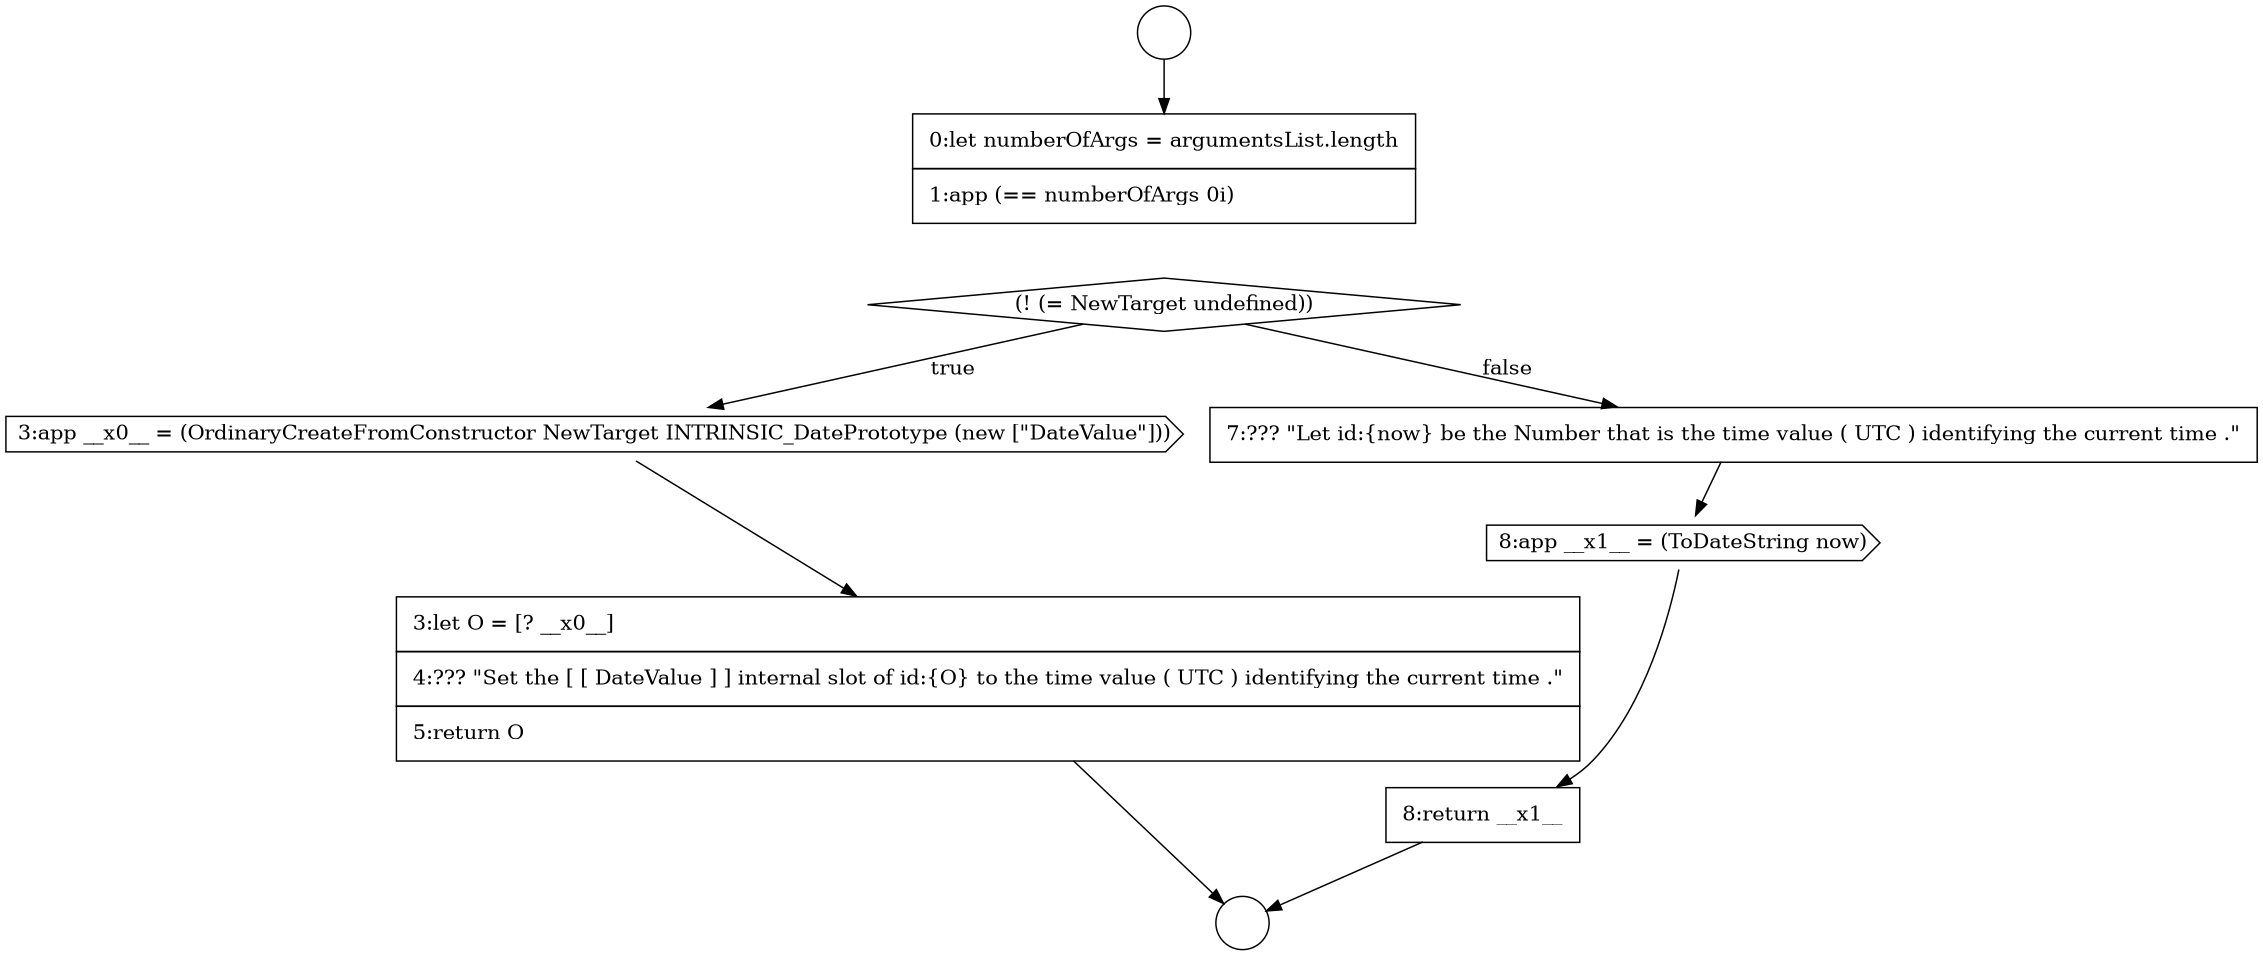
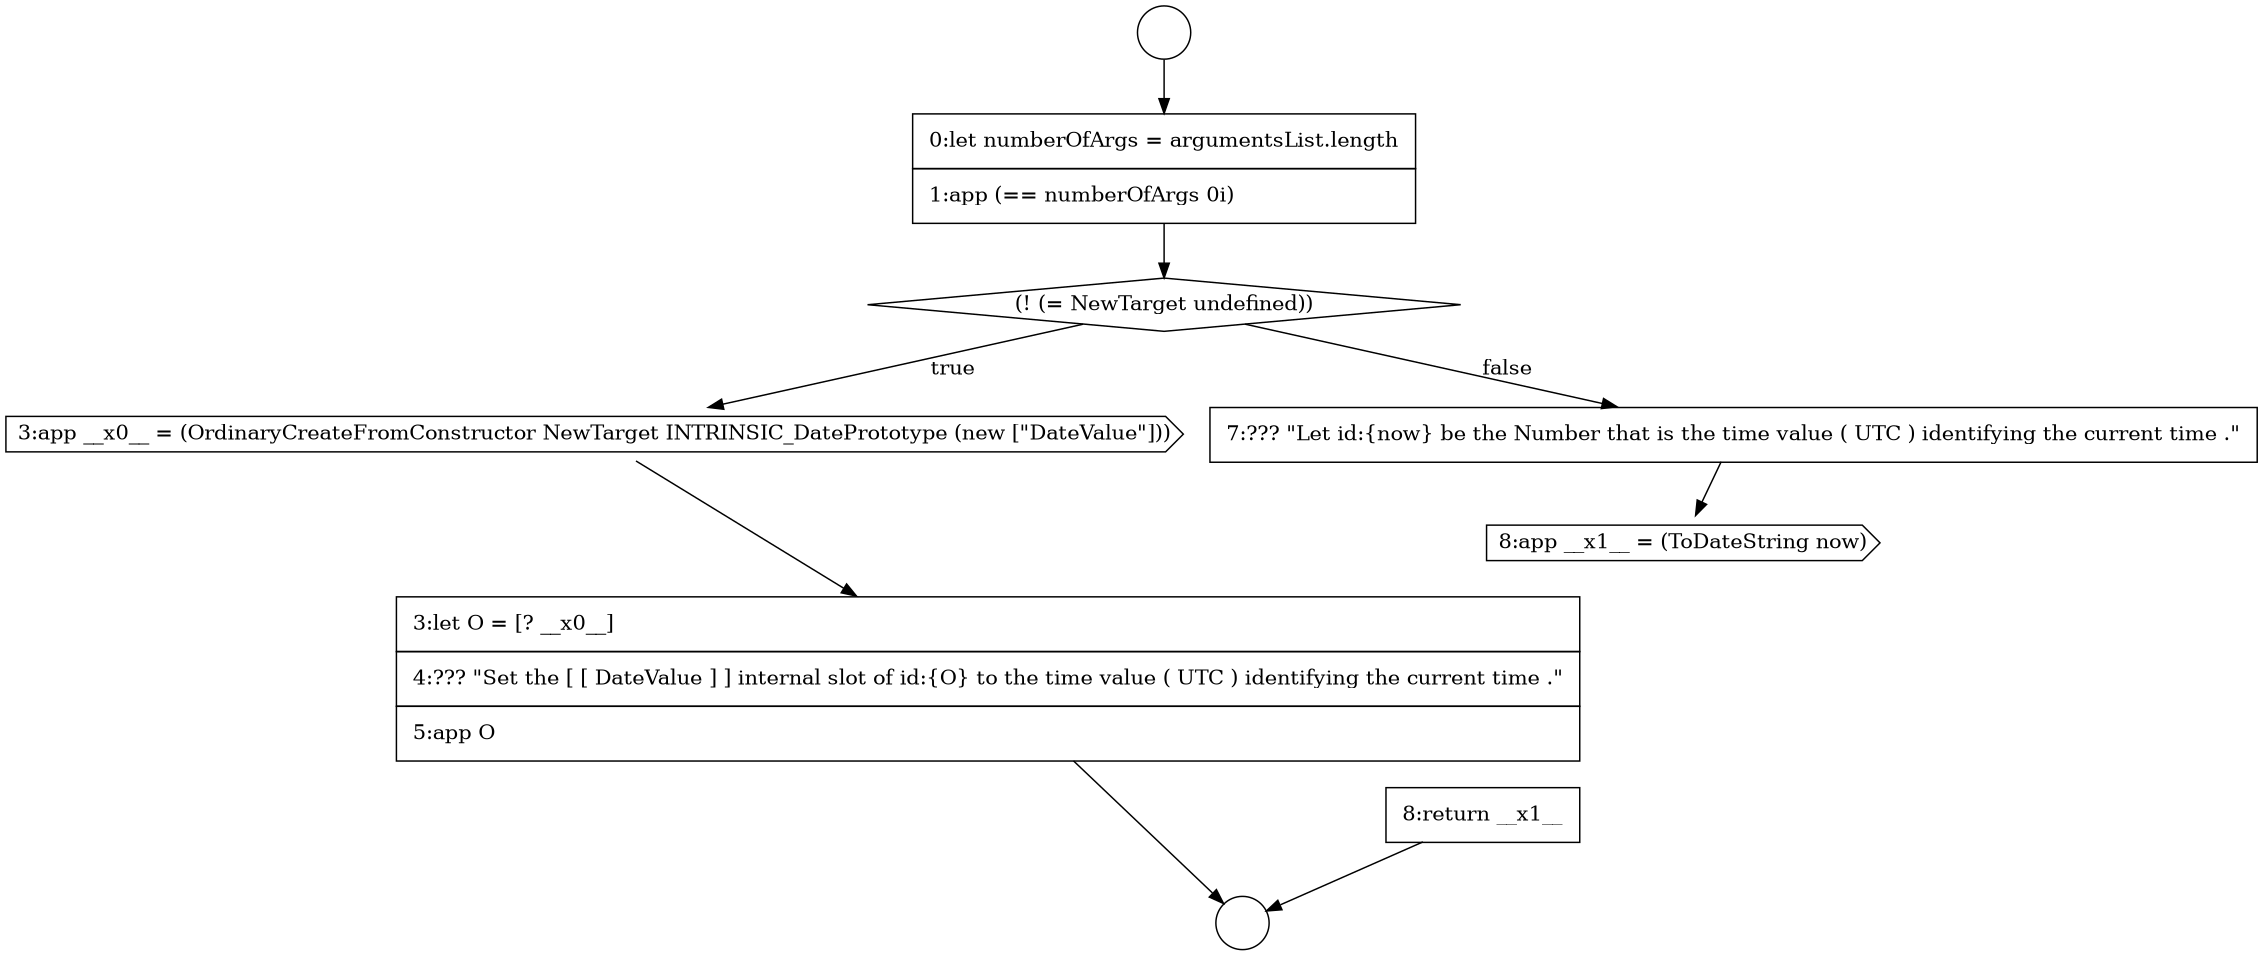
none -> (1164, 243)
(1642, 685) -> none
(469, 733) -> (454, 733)
